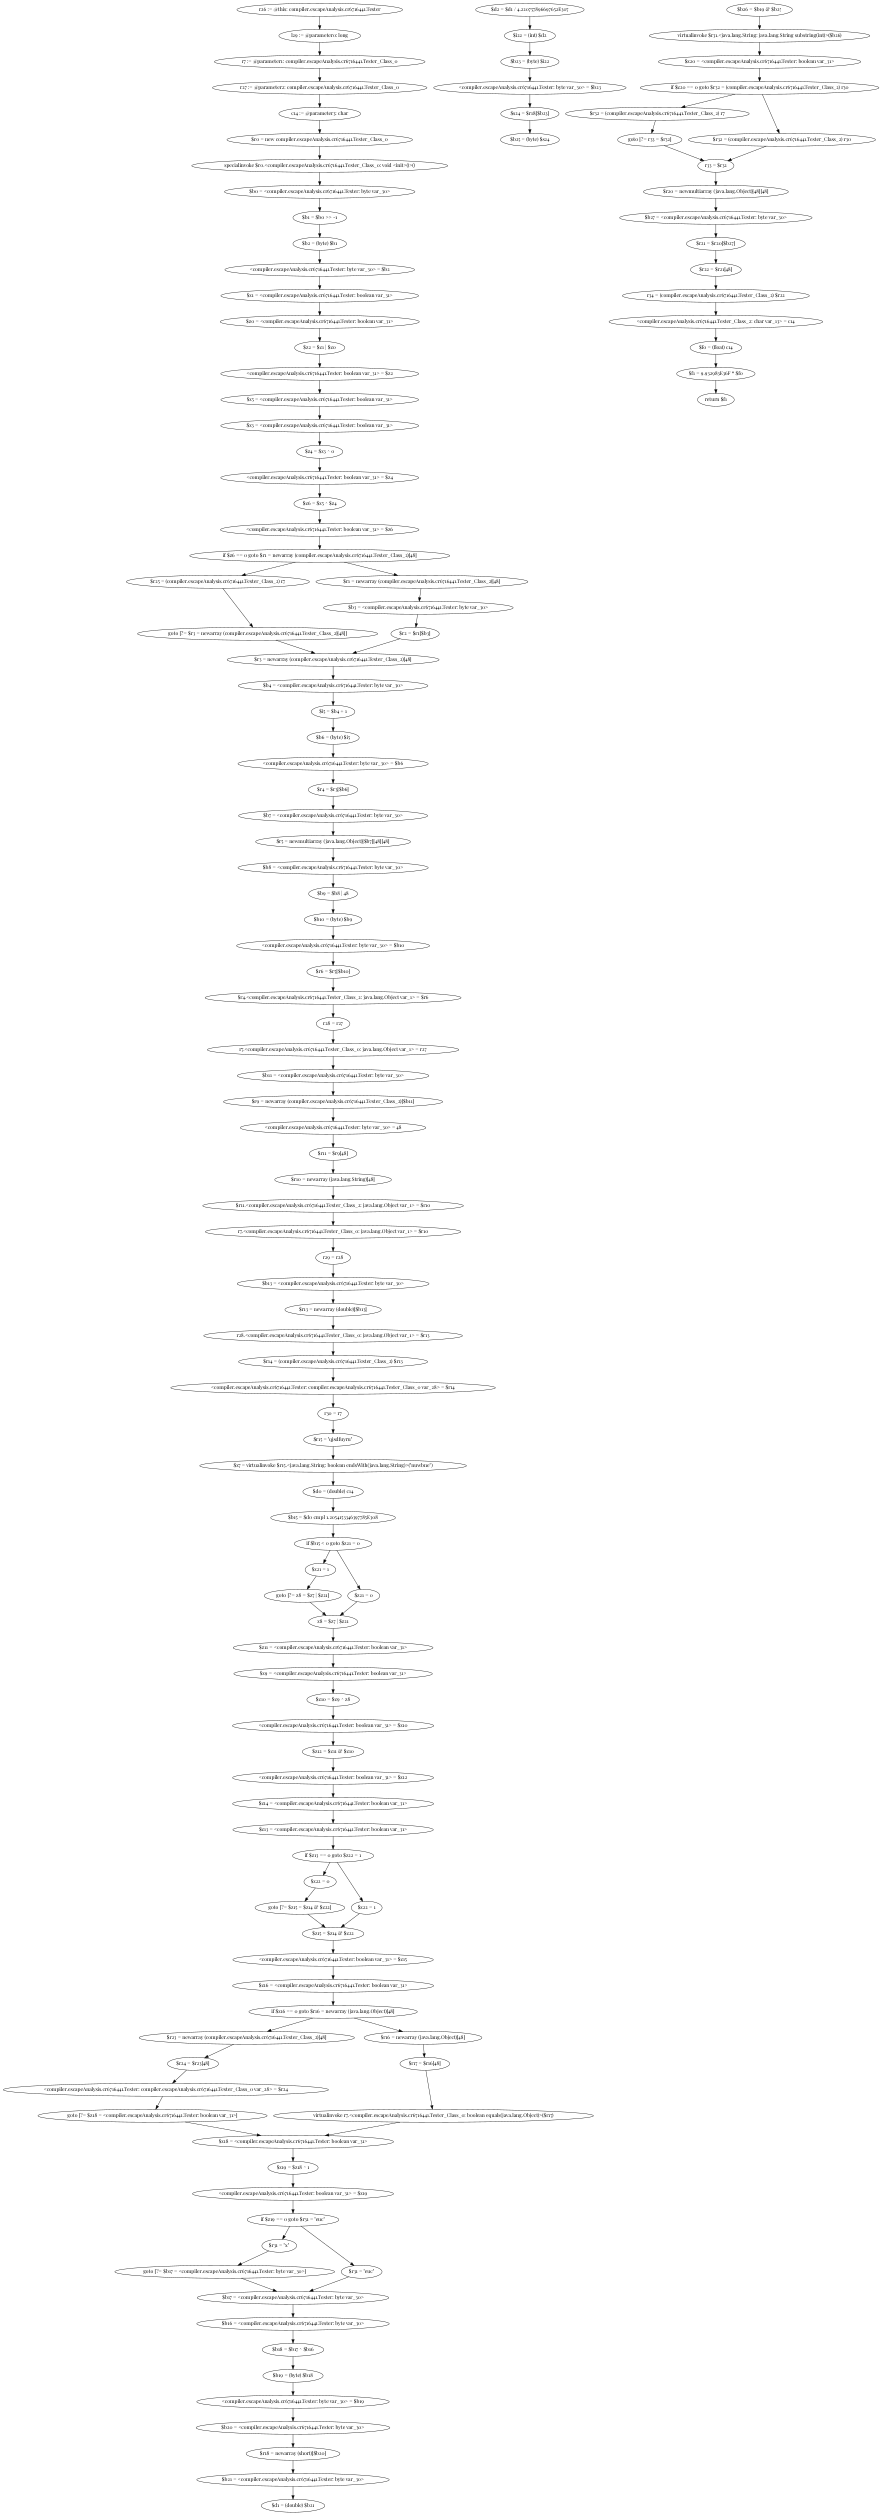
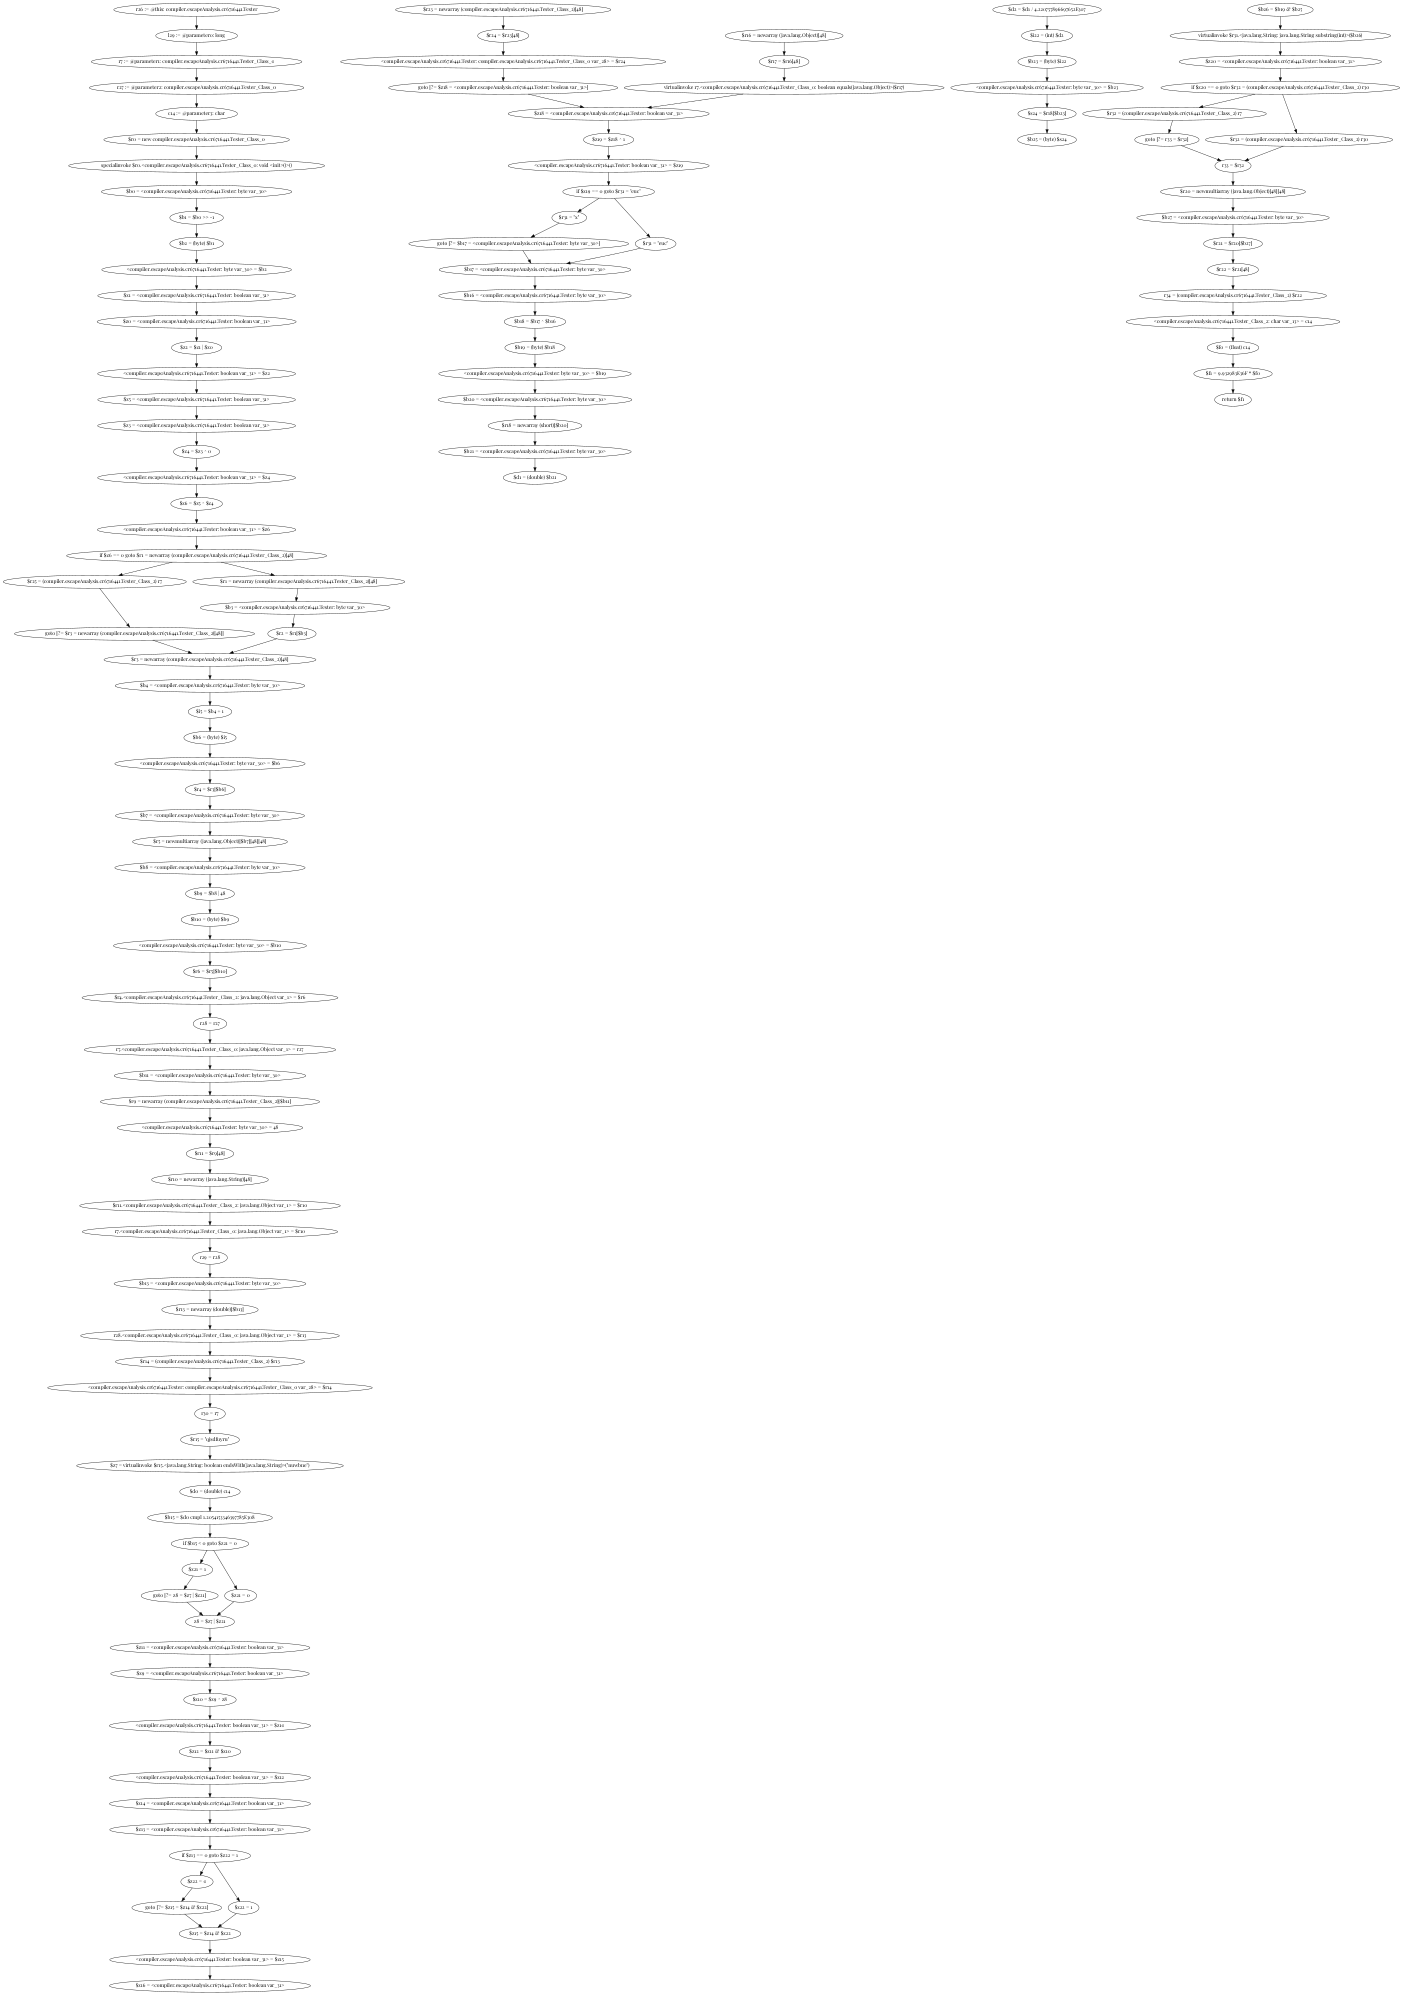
(333, 2012) -> none
